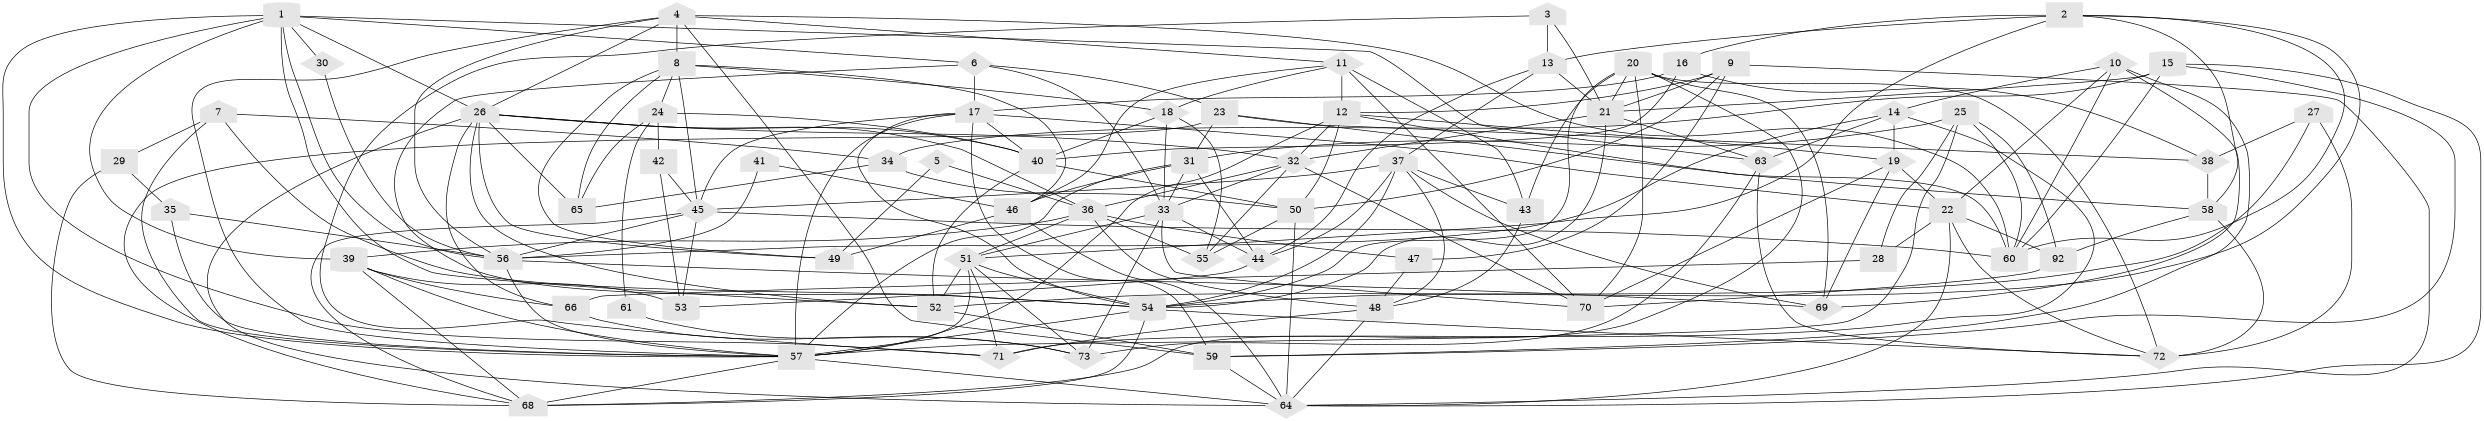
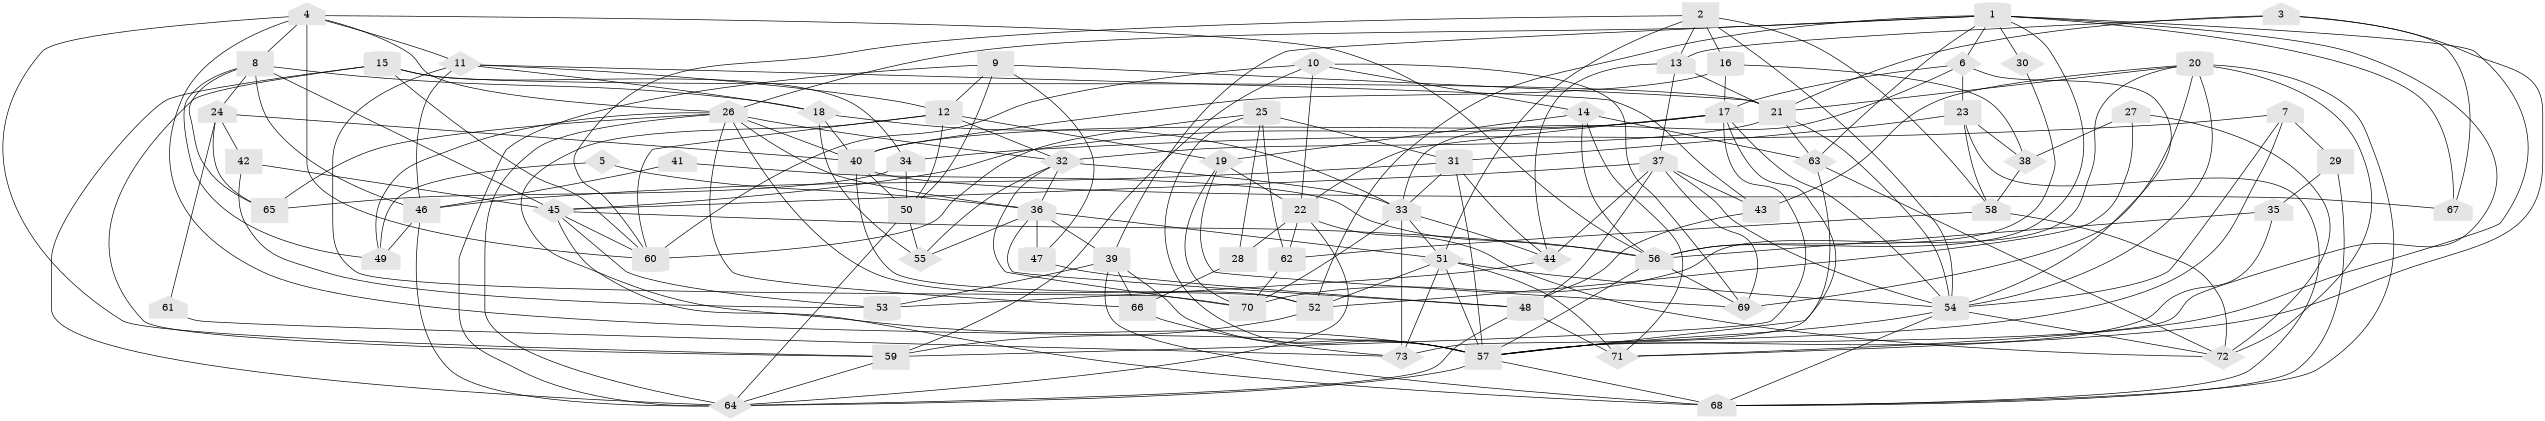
none -> (2453, 211)
(2058, 259) -> (1287, 259)
